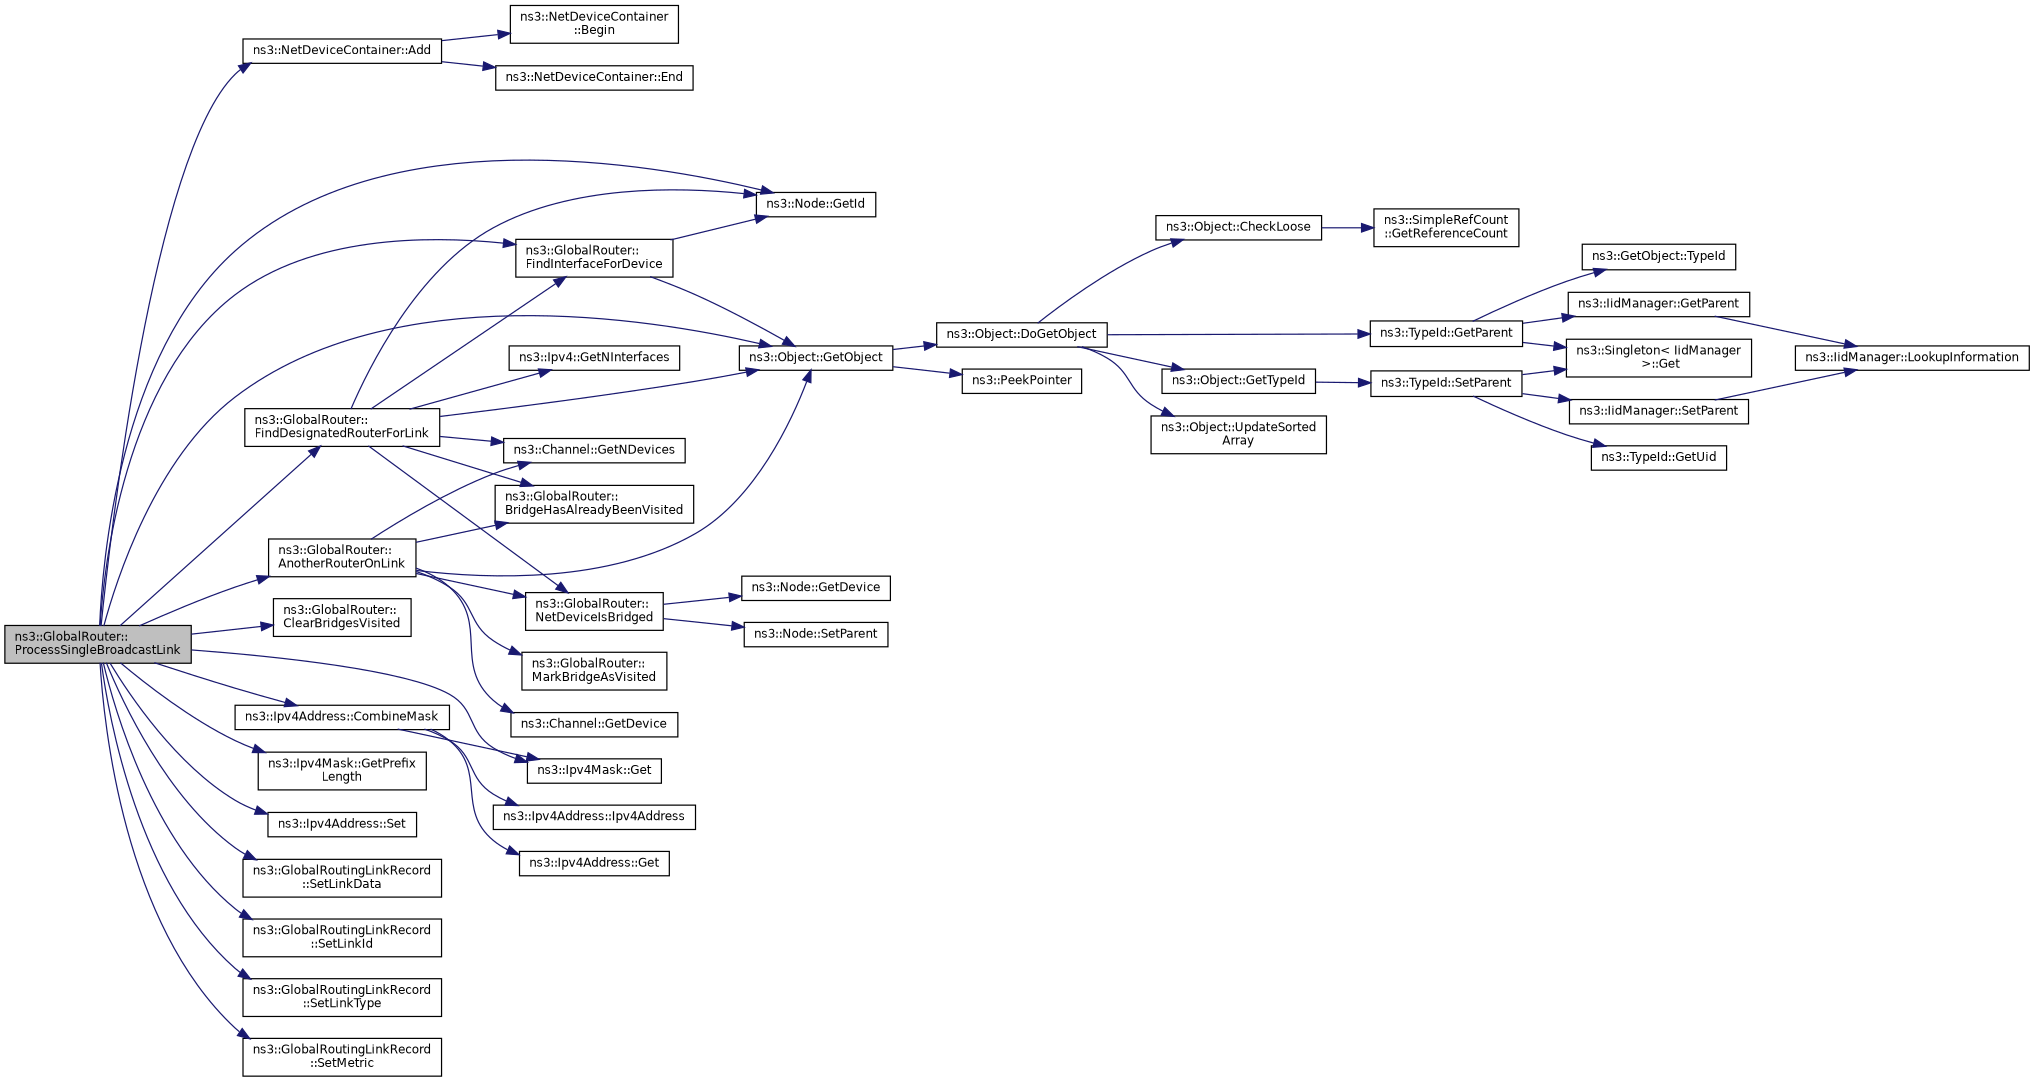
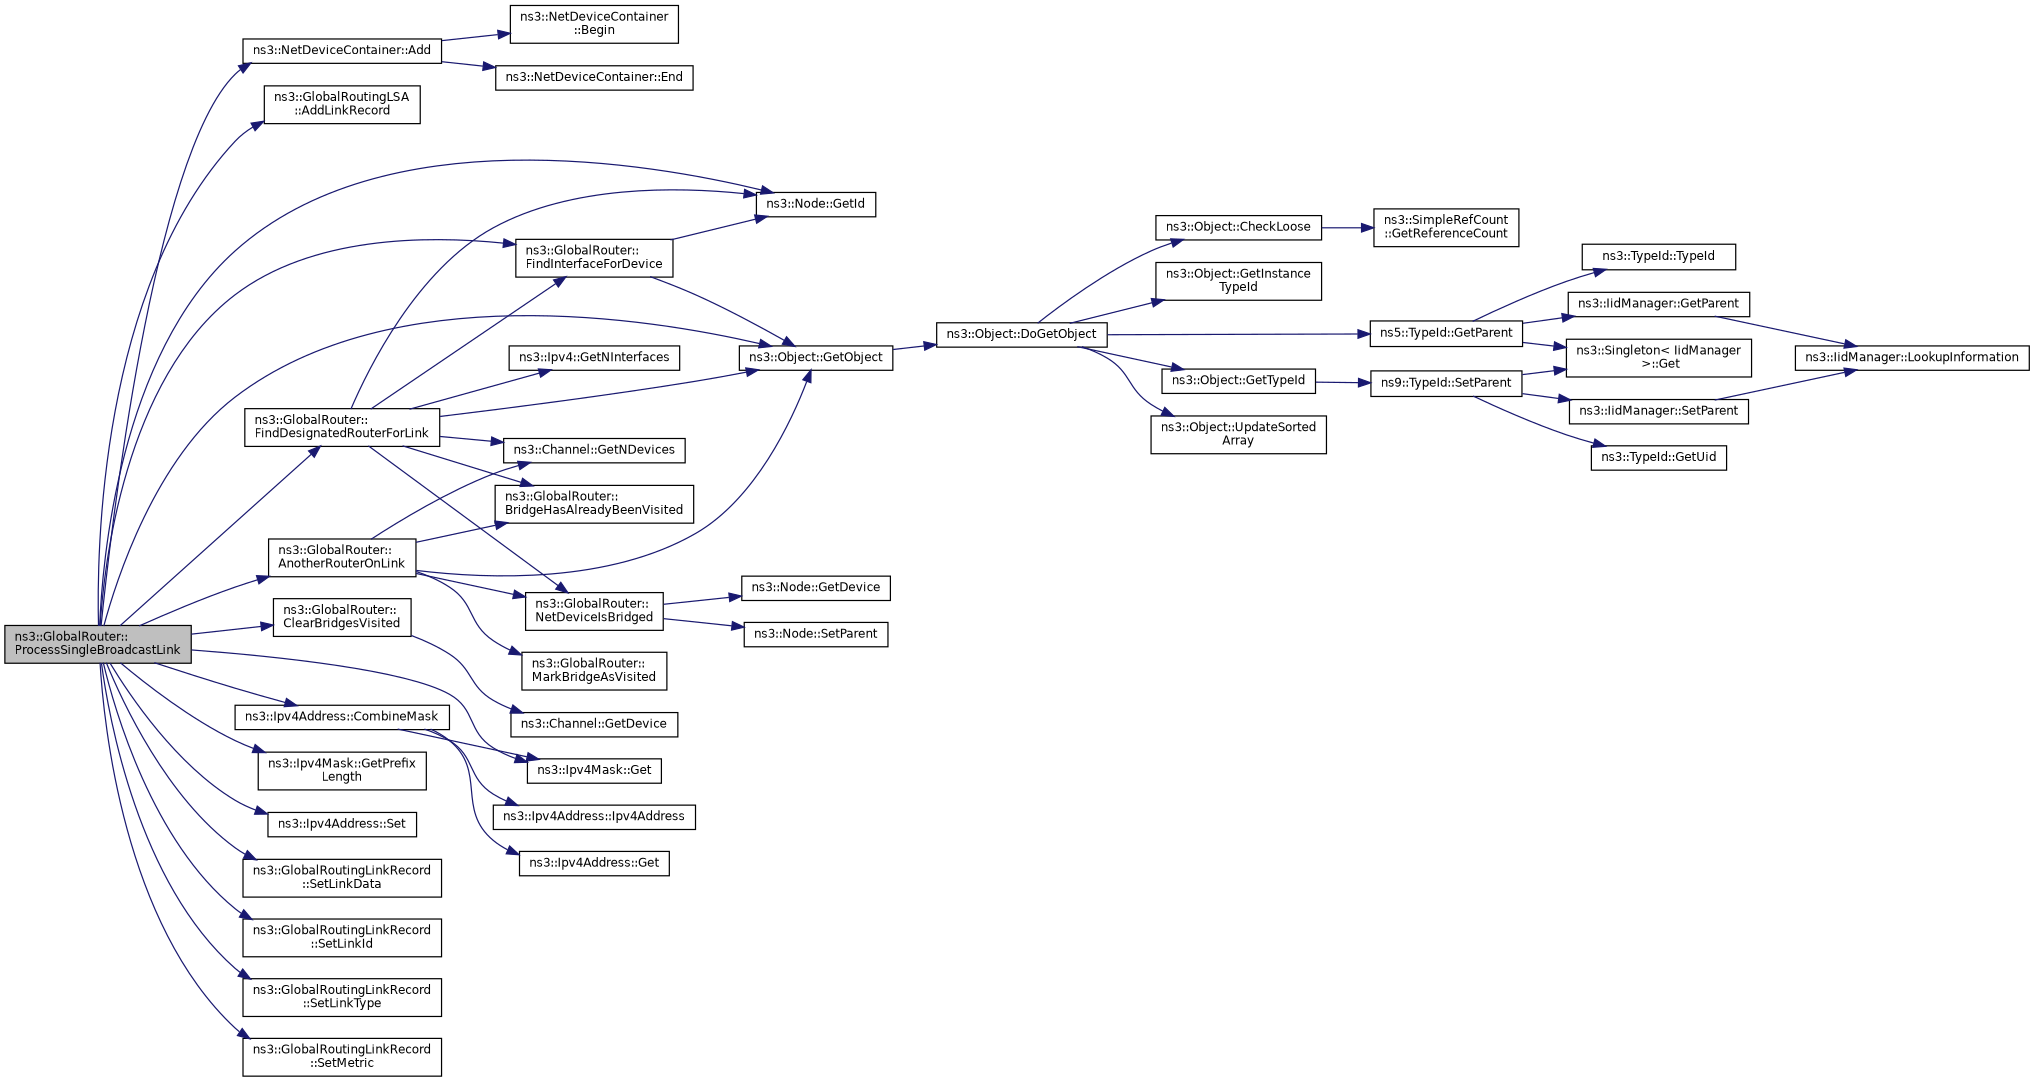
none -> (342, 105)
(1659, 257) -> (1659, 257)
none -> (1239, 281)
(1446, 334) -> (1446, 334)
(1022, 381) -> none
(1446, 384) -> (1446, 384)
(470, 630) -> (465, 668)
